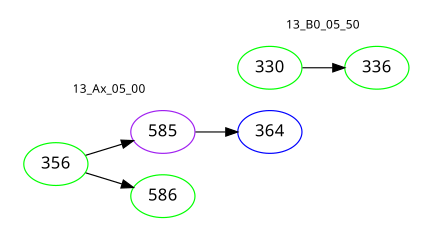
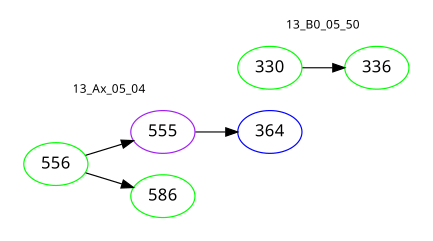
(109, 90) -> (109, 90)
(163, 132) -> (163, 132)
(56, 164) -> (56, 164)
